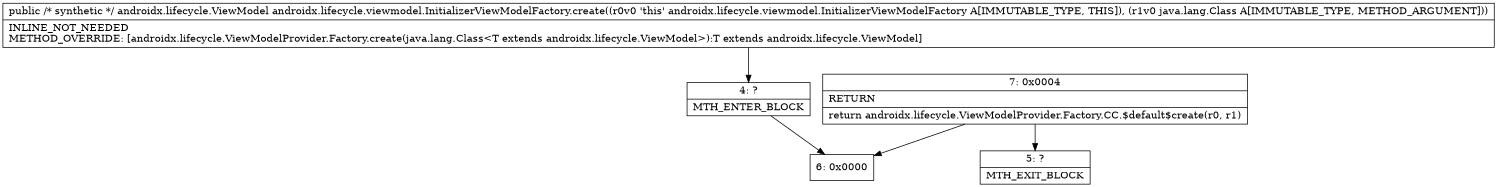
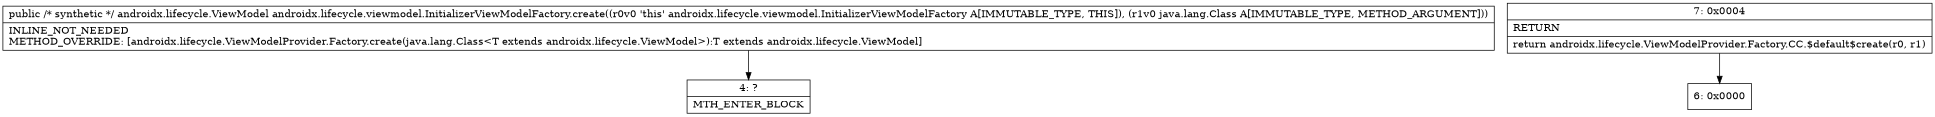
(795, 133) -> none
(1035, 168) -> none
